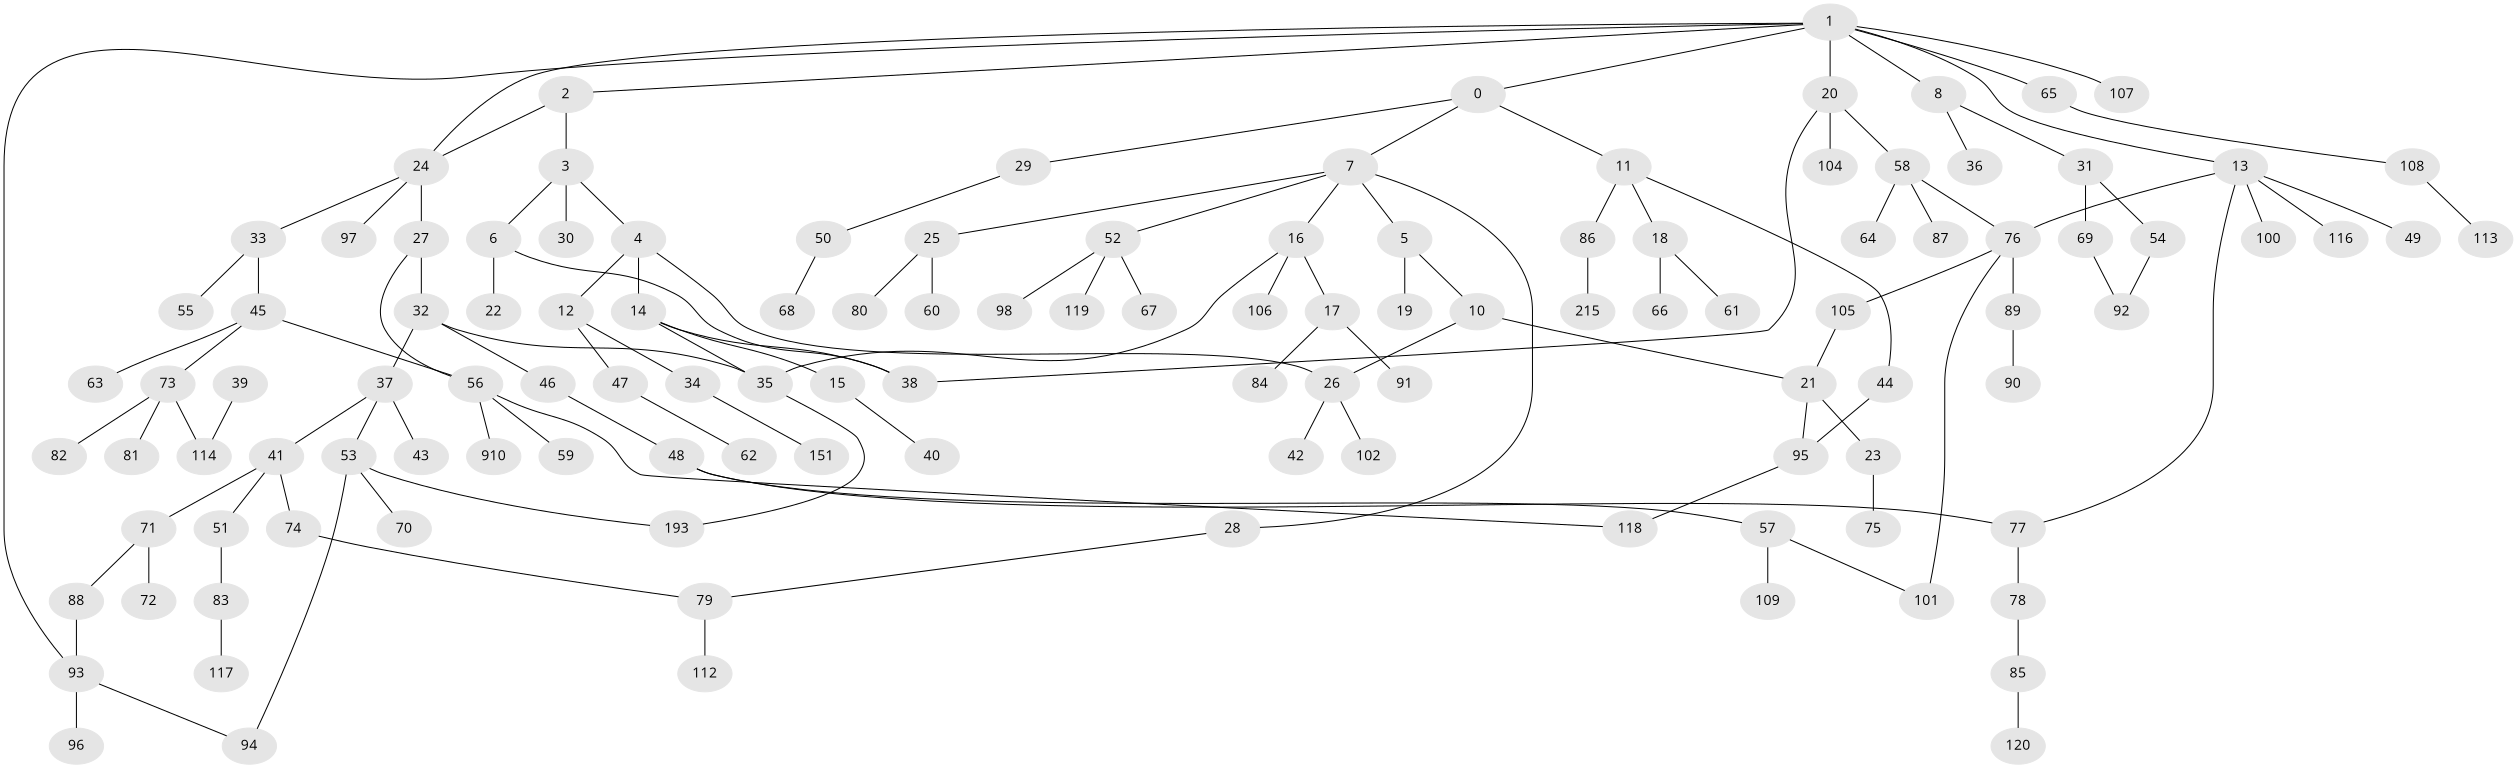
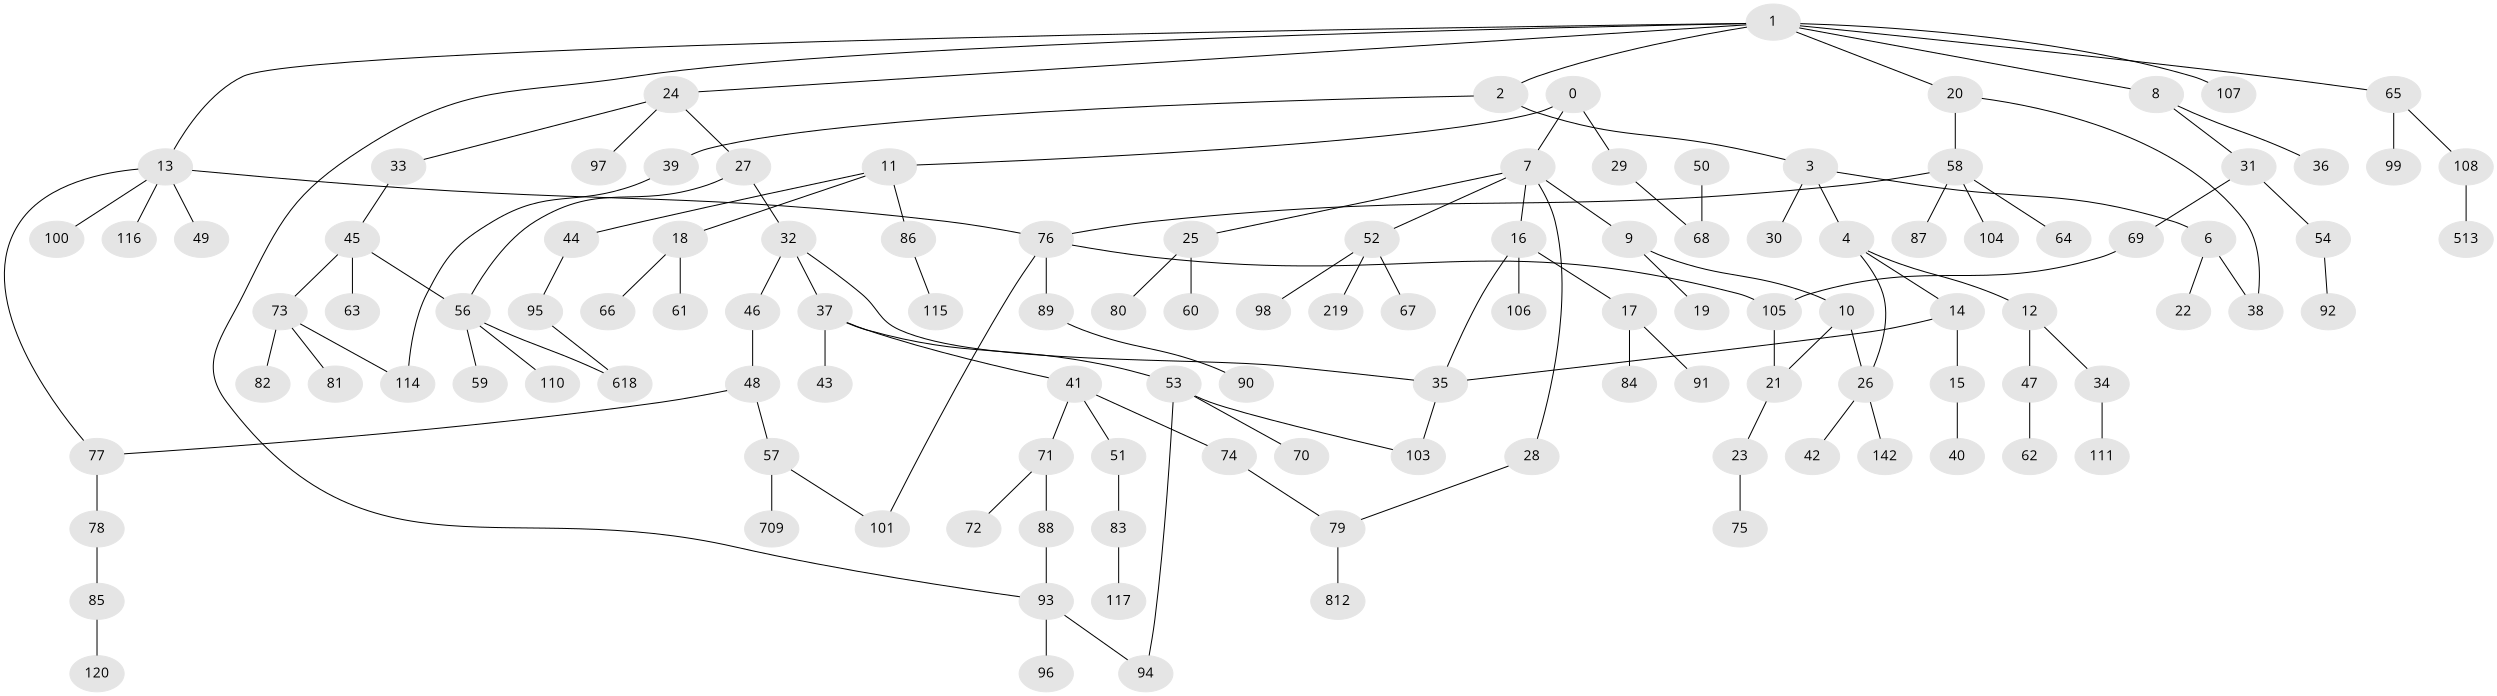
(1654, 58) -> none
(494, 131) -> (1081, 110)
(1830, 131) -> (1973, 203)
none -> (2394, 167)
(923, 203) -> (1663, 205)
(1405, 239) -> (1630, 239)
(2486, 239) -> (2466, 239)
(2104, 276) -> (1963, 275)
(186, 312) -> none
(1077, 312) -> (1336, 312)
(1588, 312) -> (936, 312)
(775, 347) -> none
(1805, 420) -> none
(494, 457) -> (553, 384)
(822, 457) -> (2102, 457)
(1369, 457) -> (1885, 457)
(677, 529) -> (1418, 457)
(1630, 529) -> (625, 384)
(1768, 601) -> (772, 529)
(705, 674) -> (1338, 601)
